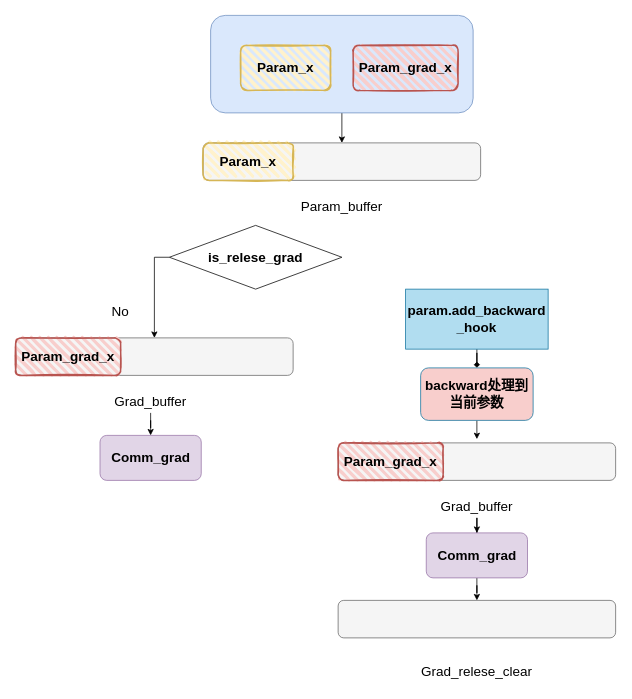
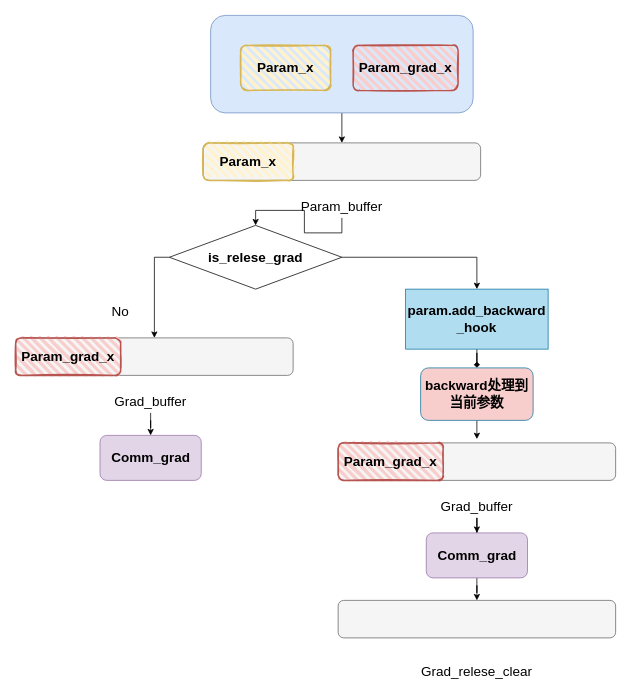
none -> (287, 210)
none -> (410, 257)
